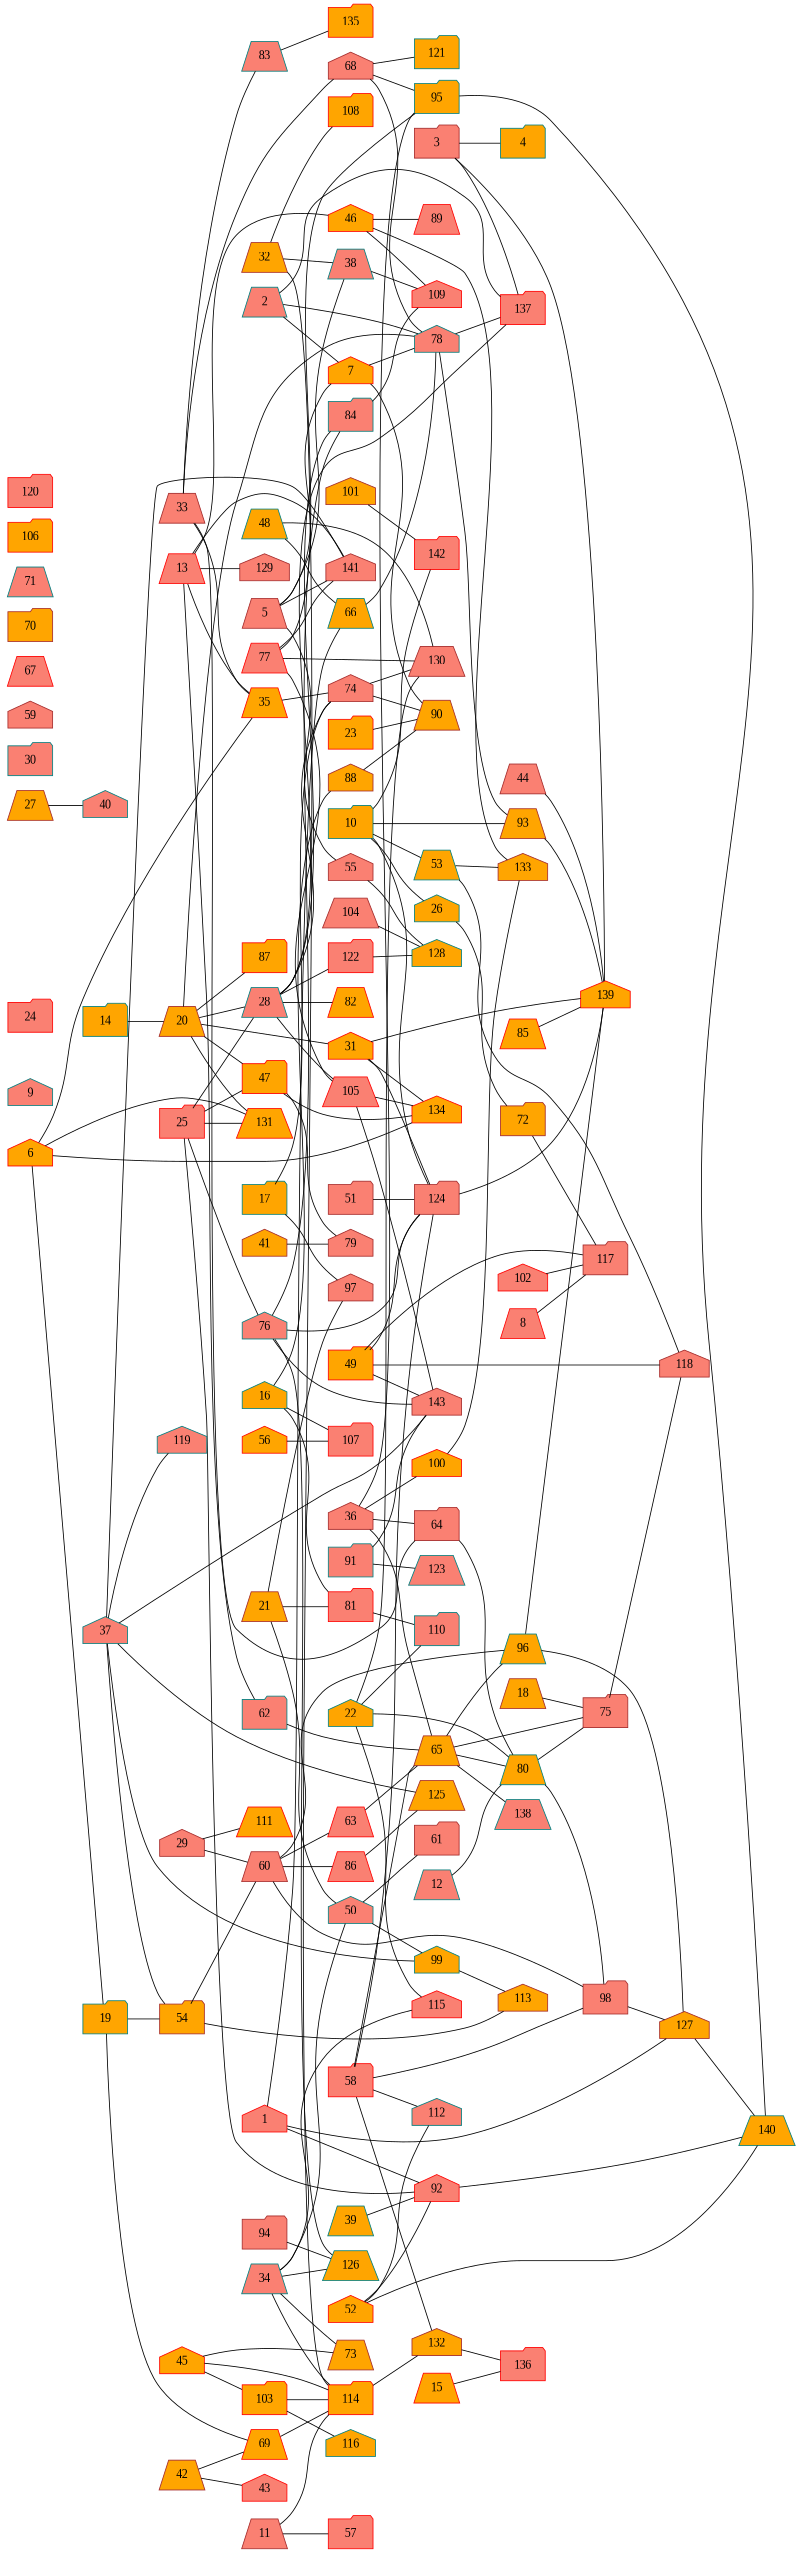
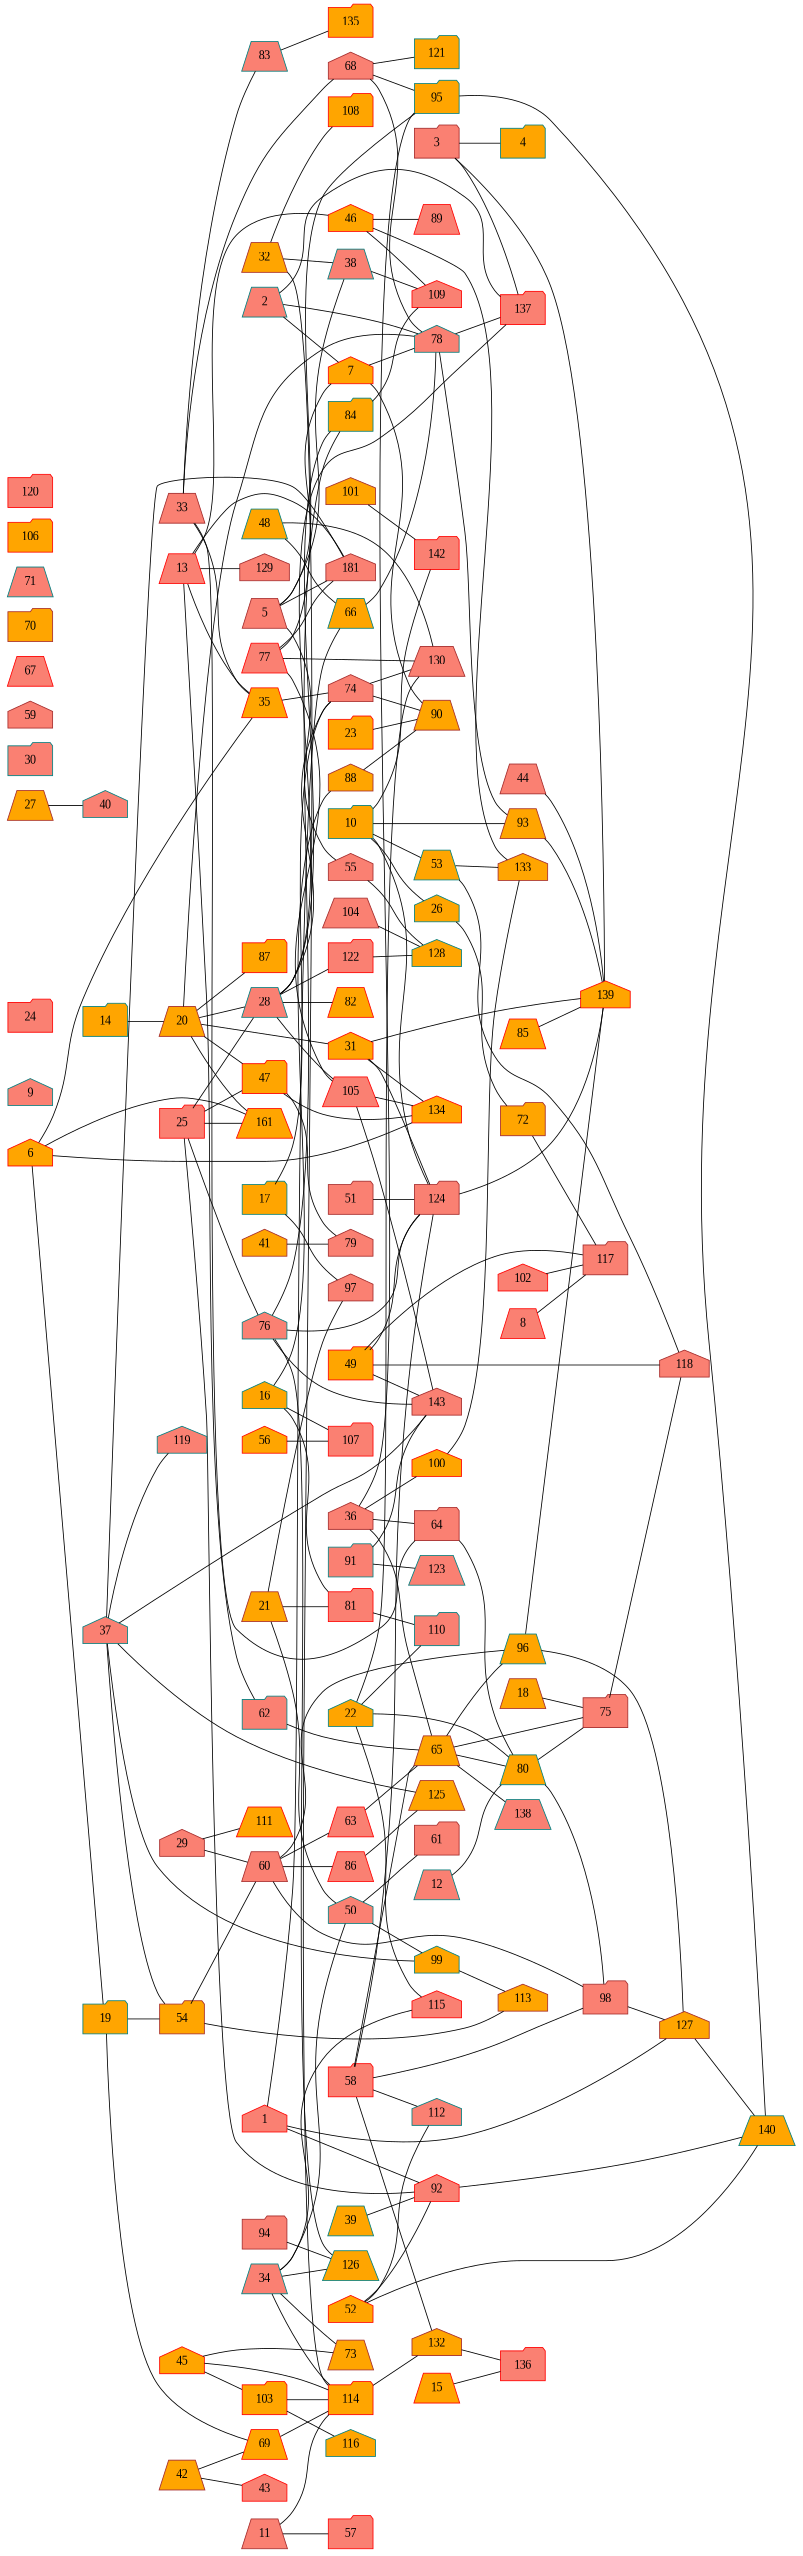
(351, 416) -> (351, 416)
(351, 569) -> (351, 569)
(265, 1123) -> (265, 1123)
